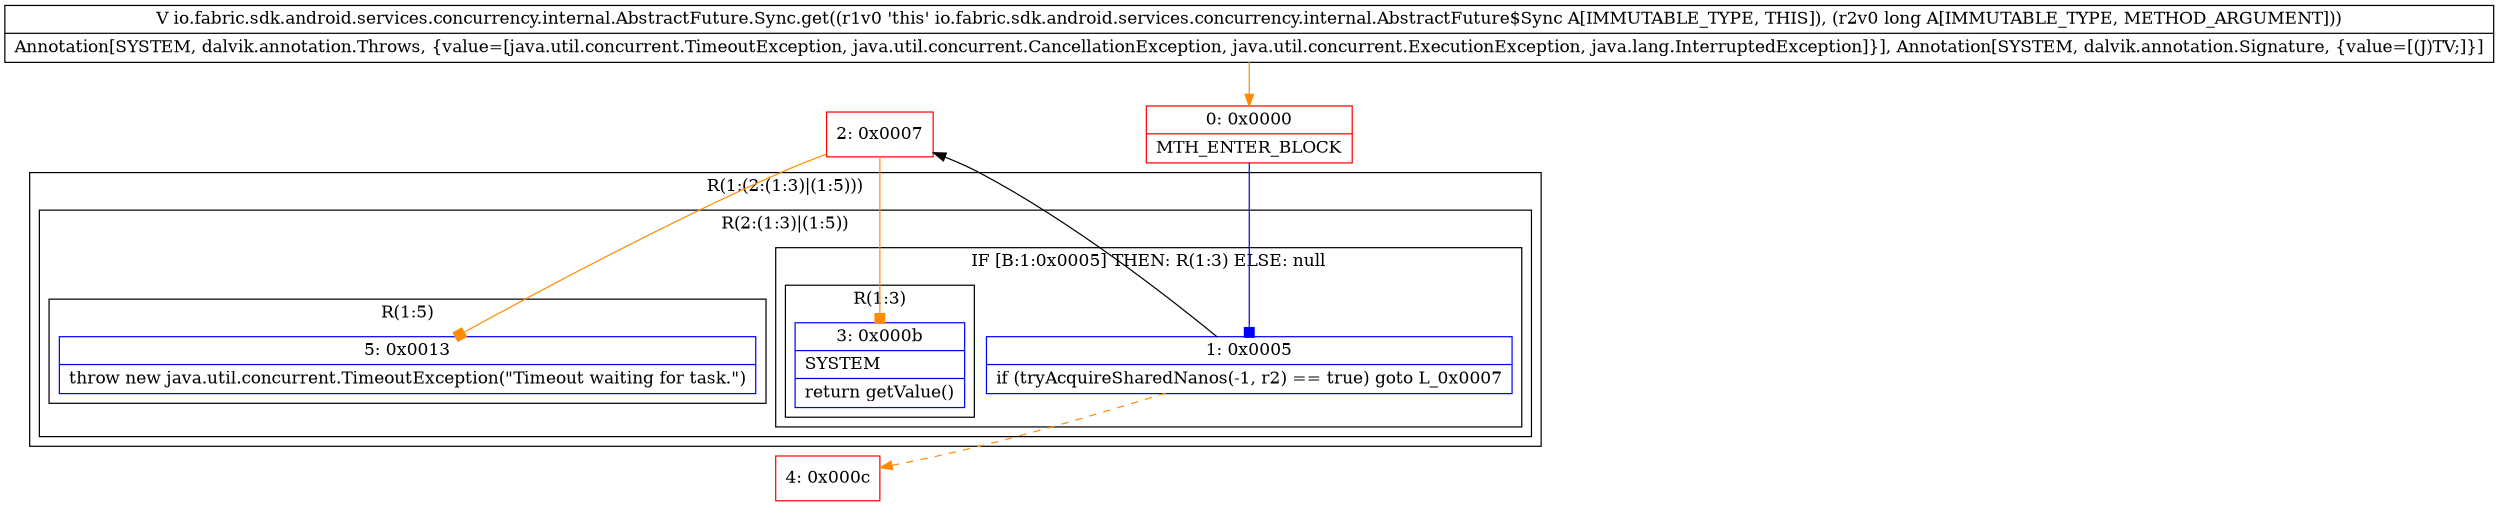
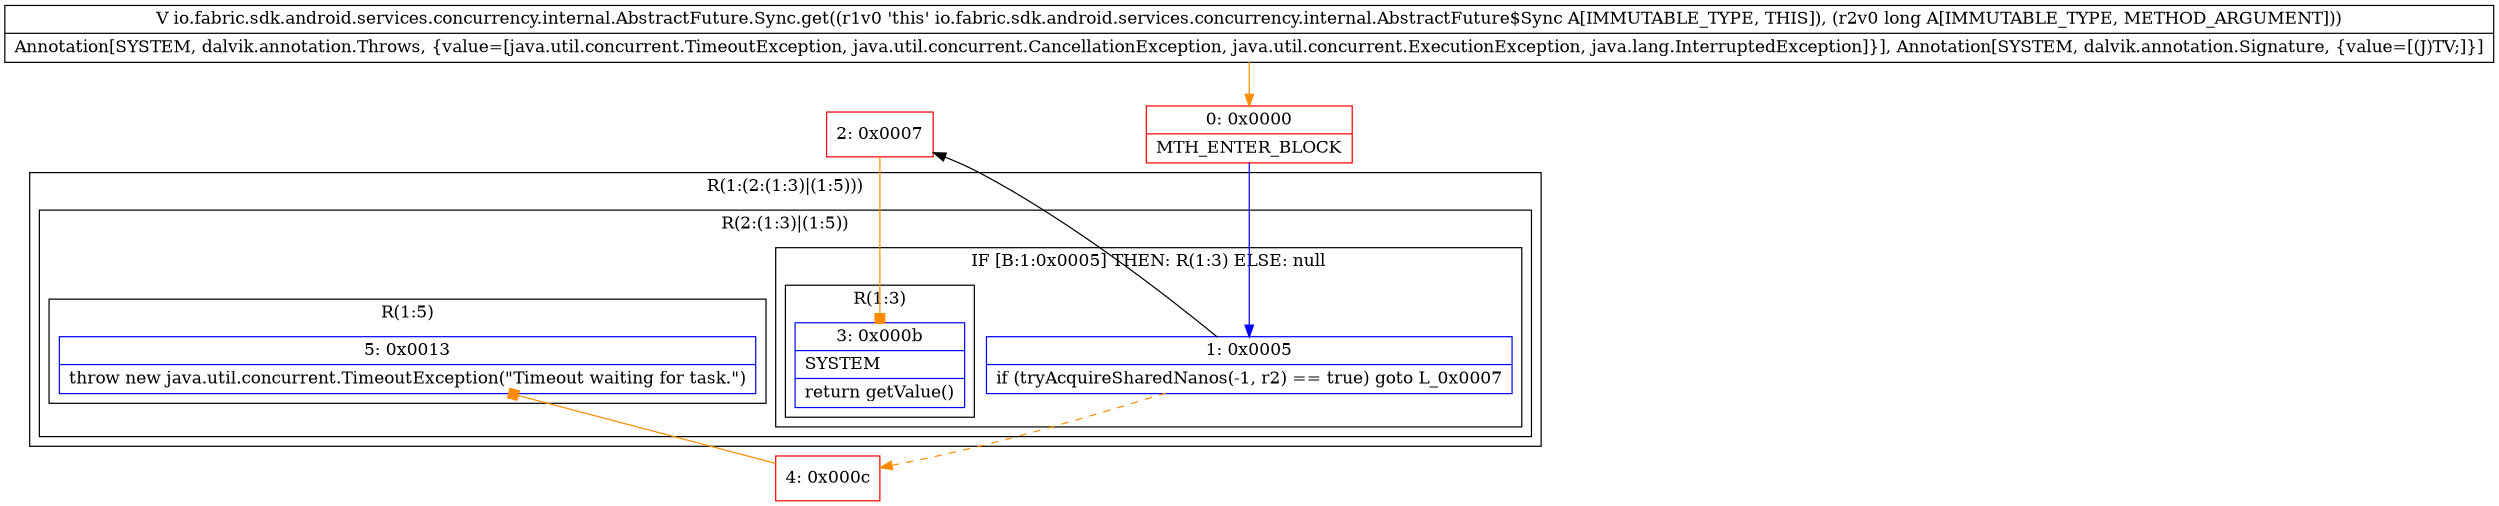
(644, 237) -> (642, 428)
(1249, 240) -> (1249, 240)
